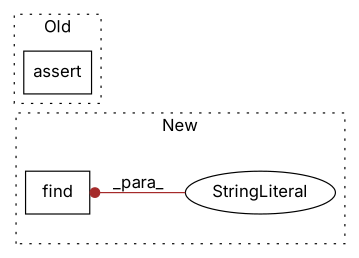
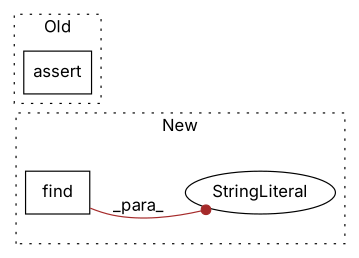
(143, 193) -> (145, 218)
